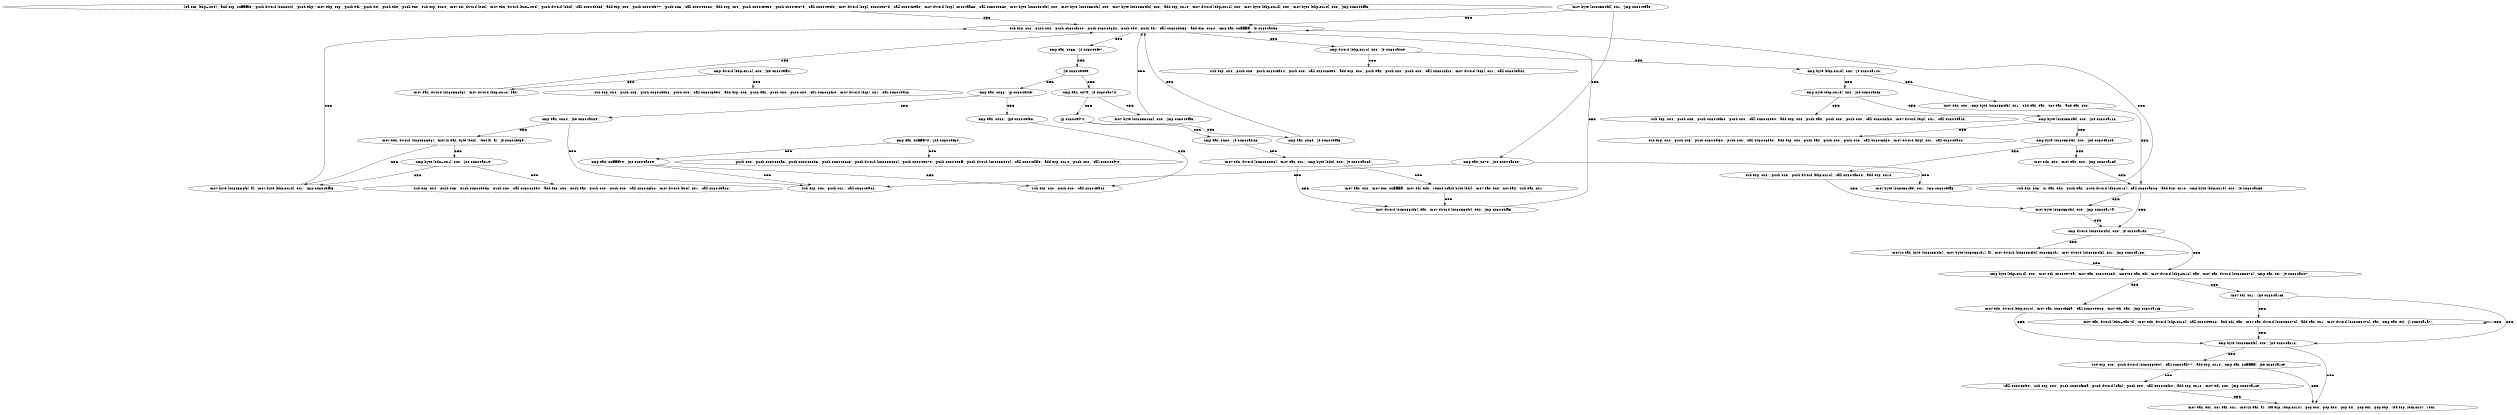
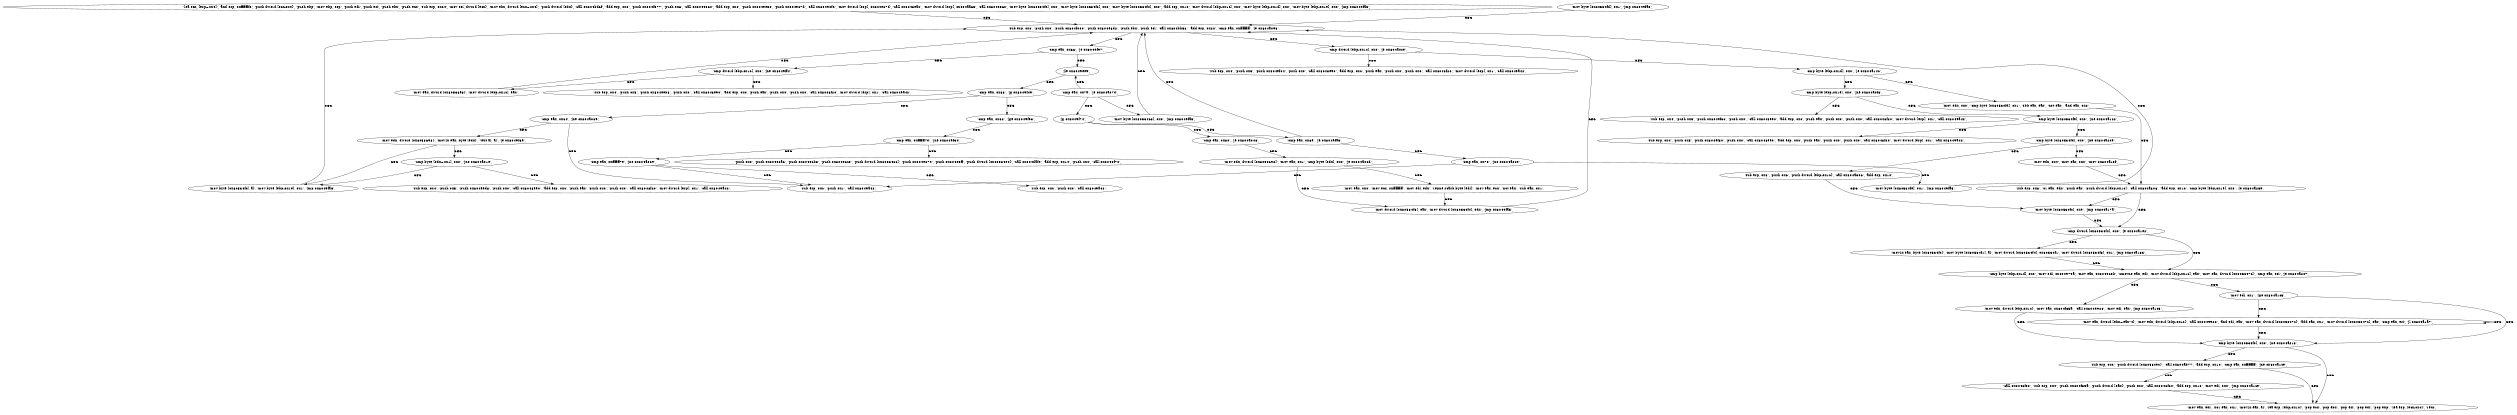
none -> (920, 60)
(1086, 80) -> (1077, 84)
(1577, 97) -> (1402, 151)
(1151, 145) -> (969, 130)
(2076, 162) -> (2076, 162)
